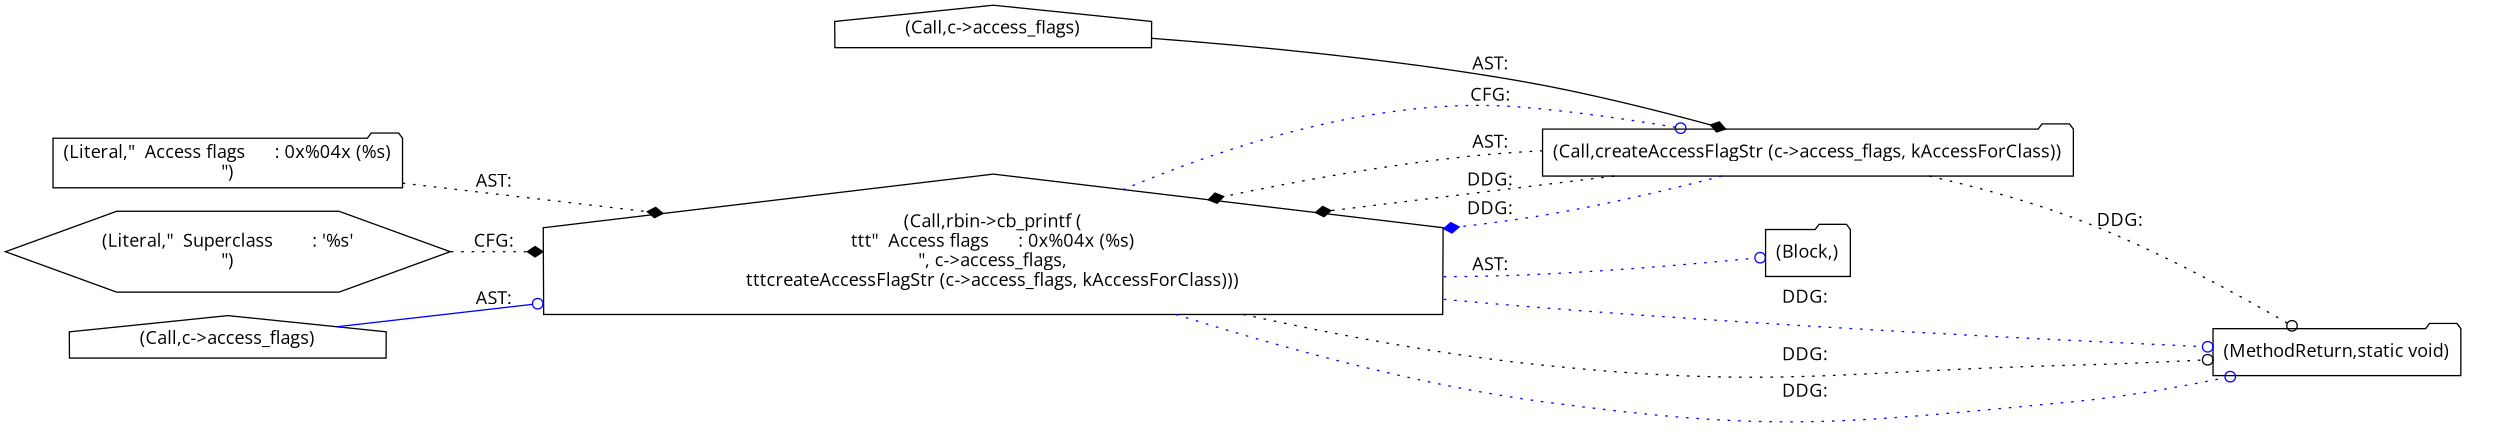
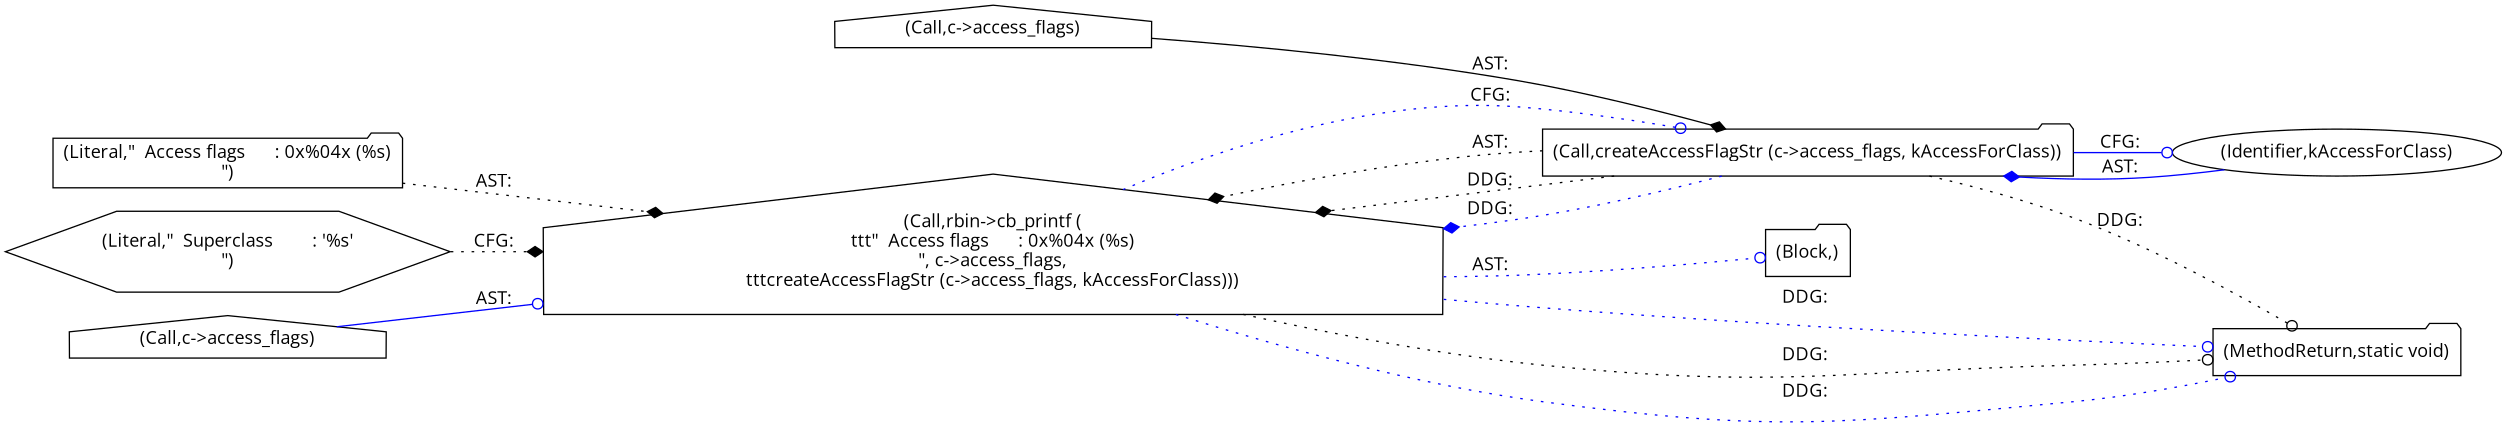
none -> (2337, 153)
